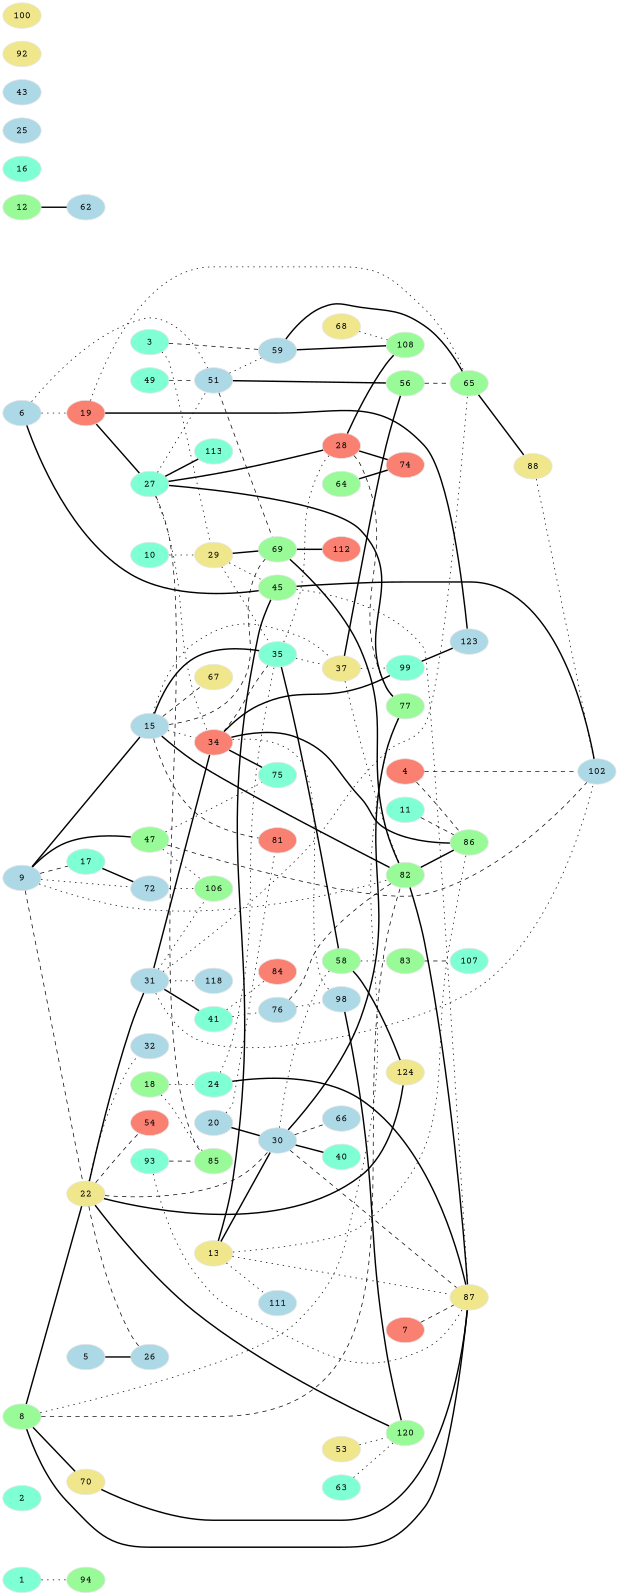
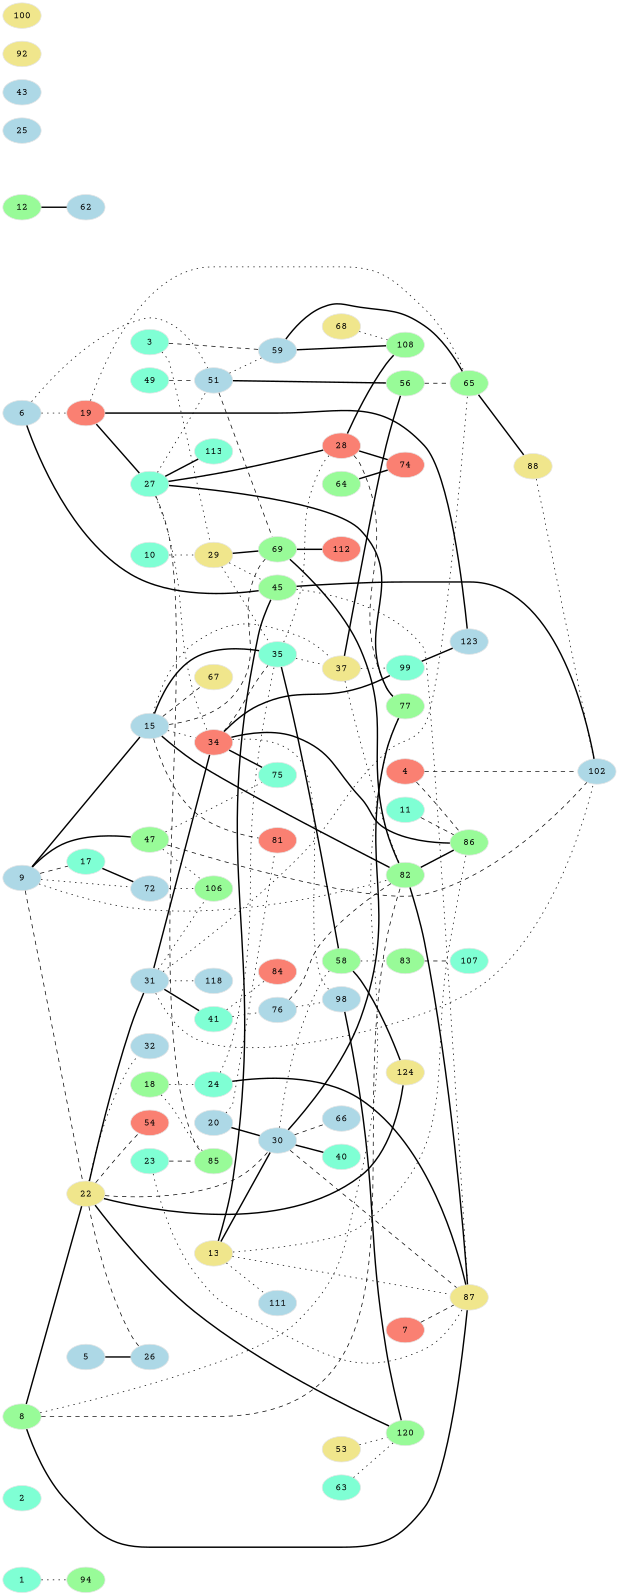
(22, 169) -> none
(150, 1161) -> (150, 1161)
(86, 1482) -> none
